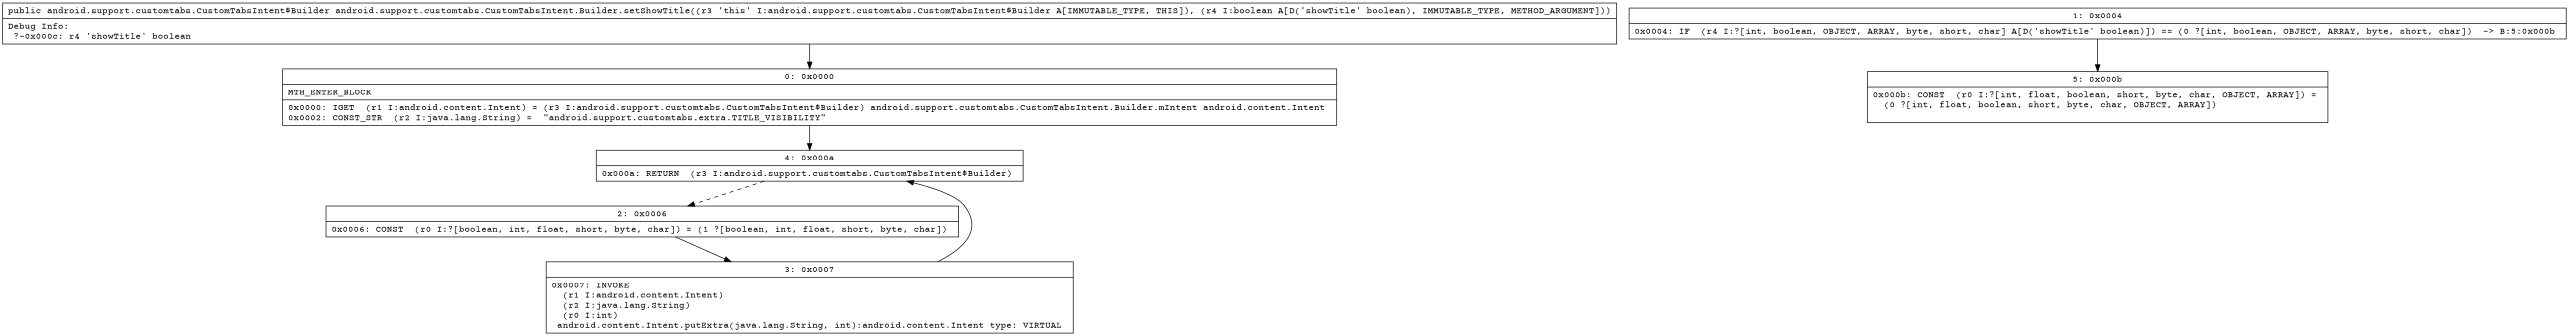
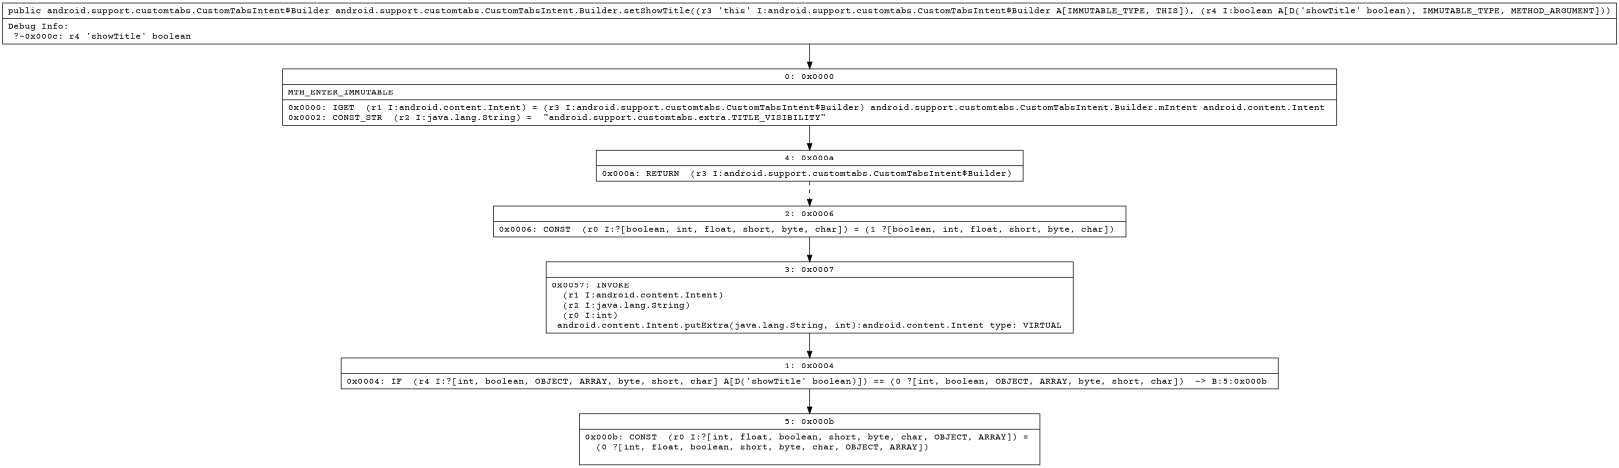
(330, 92) -> (341, 92)
(969, 213) -> (810, 342)
(596, 285) -> (596, 285)
